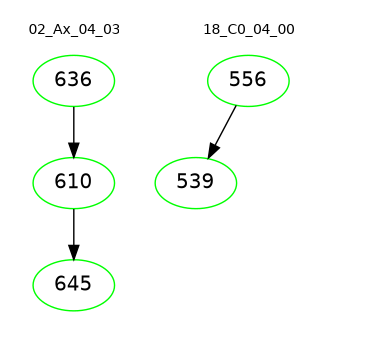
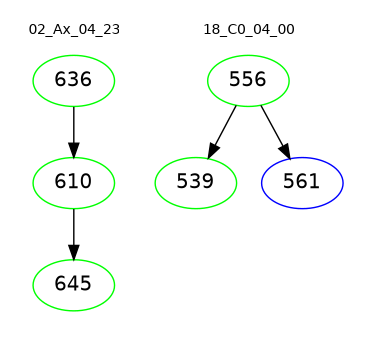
(75, 31) -> (75, 31)
none -> (302, 183)
